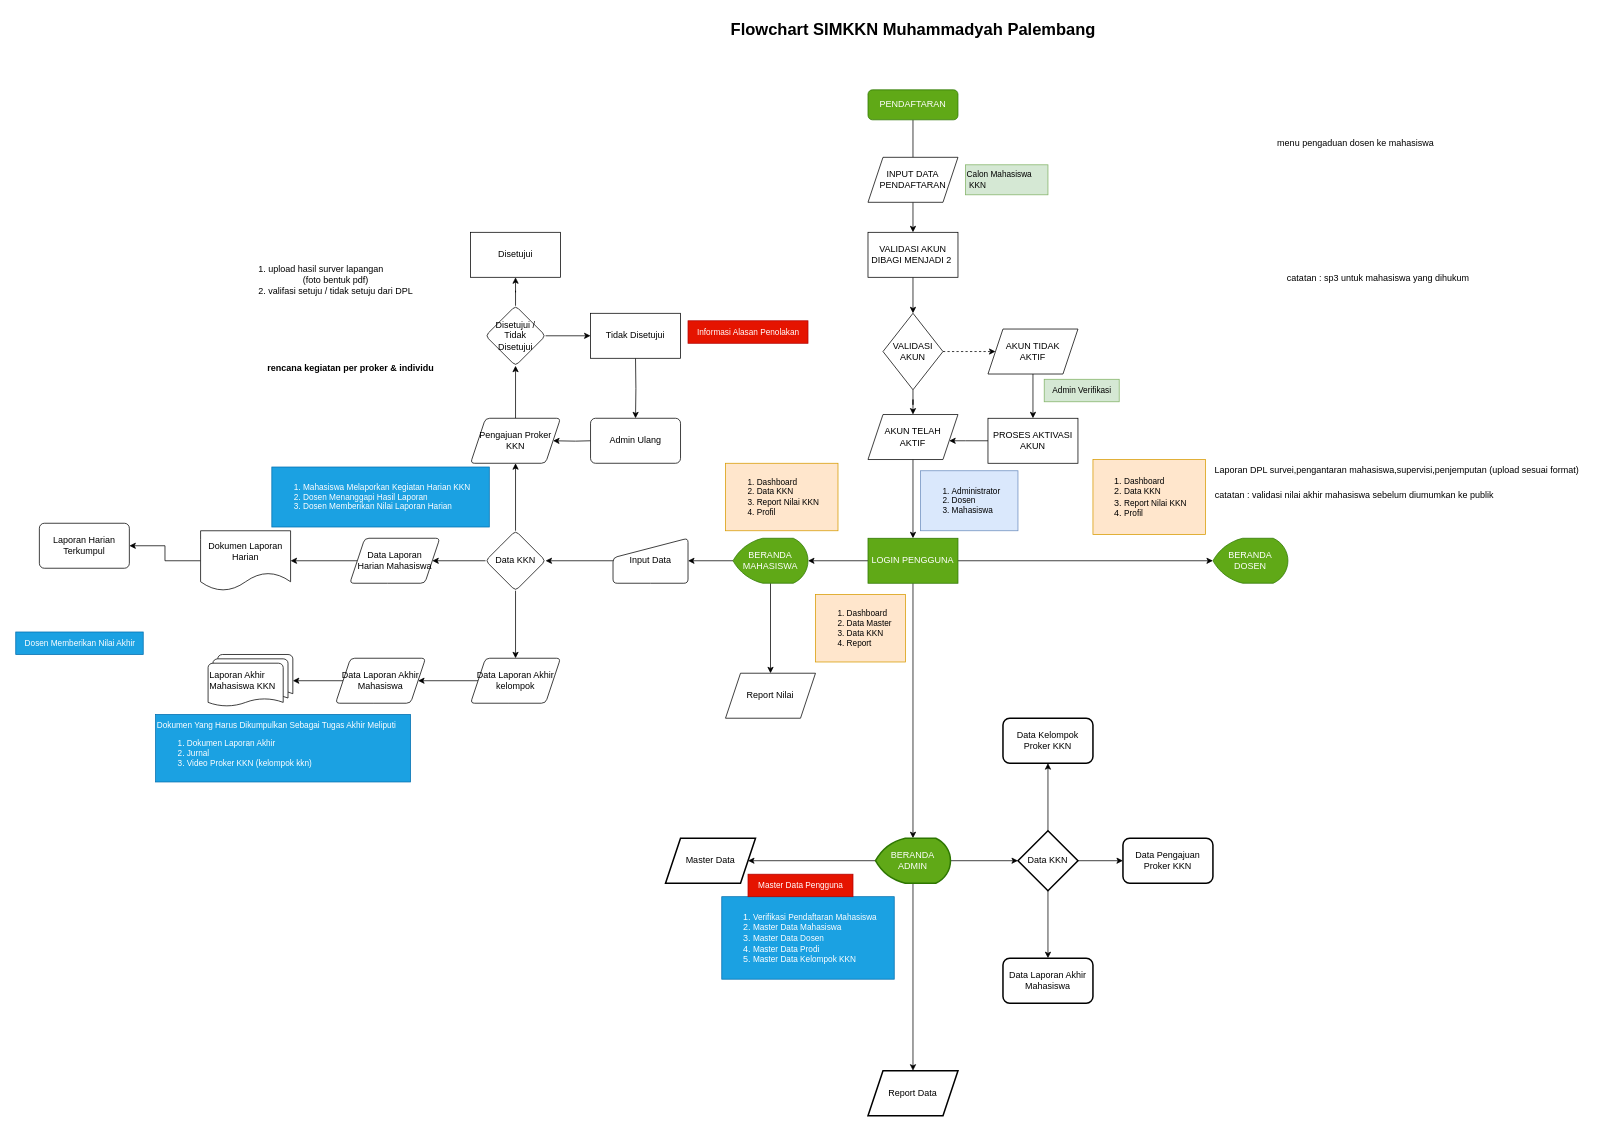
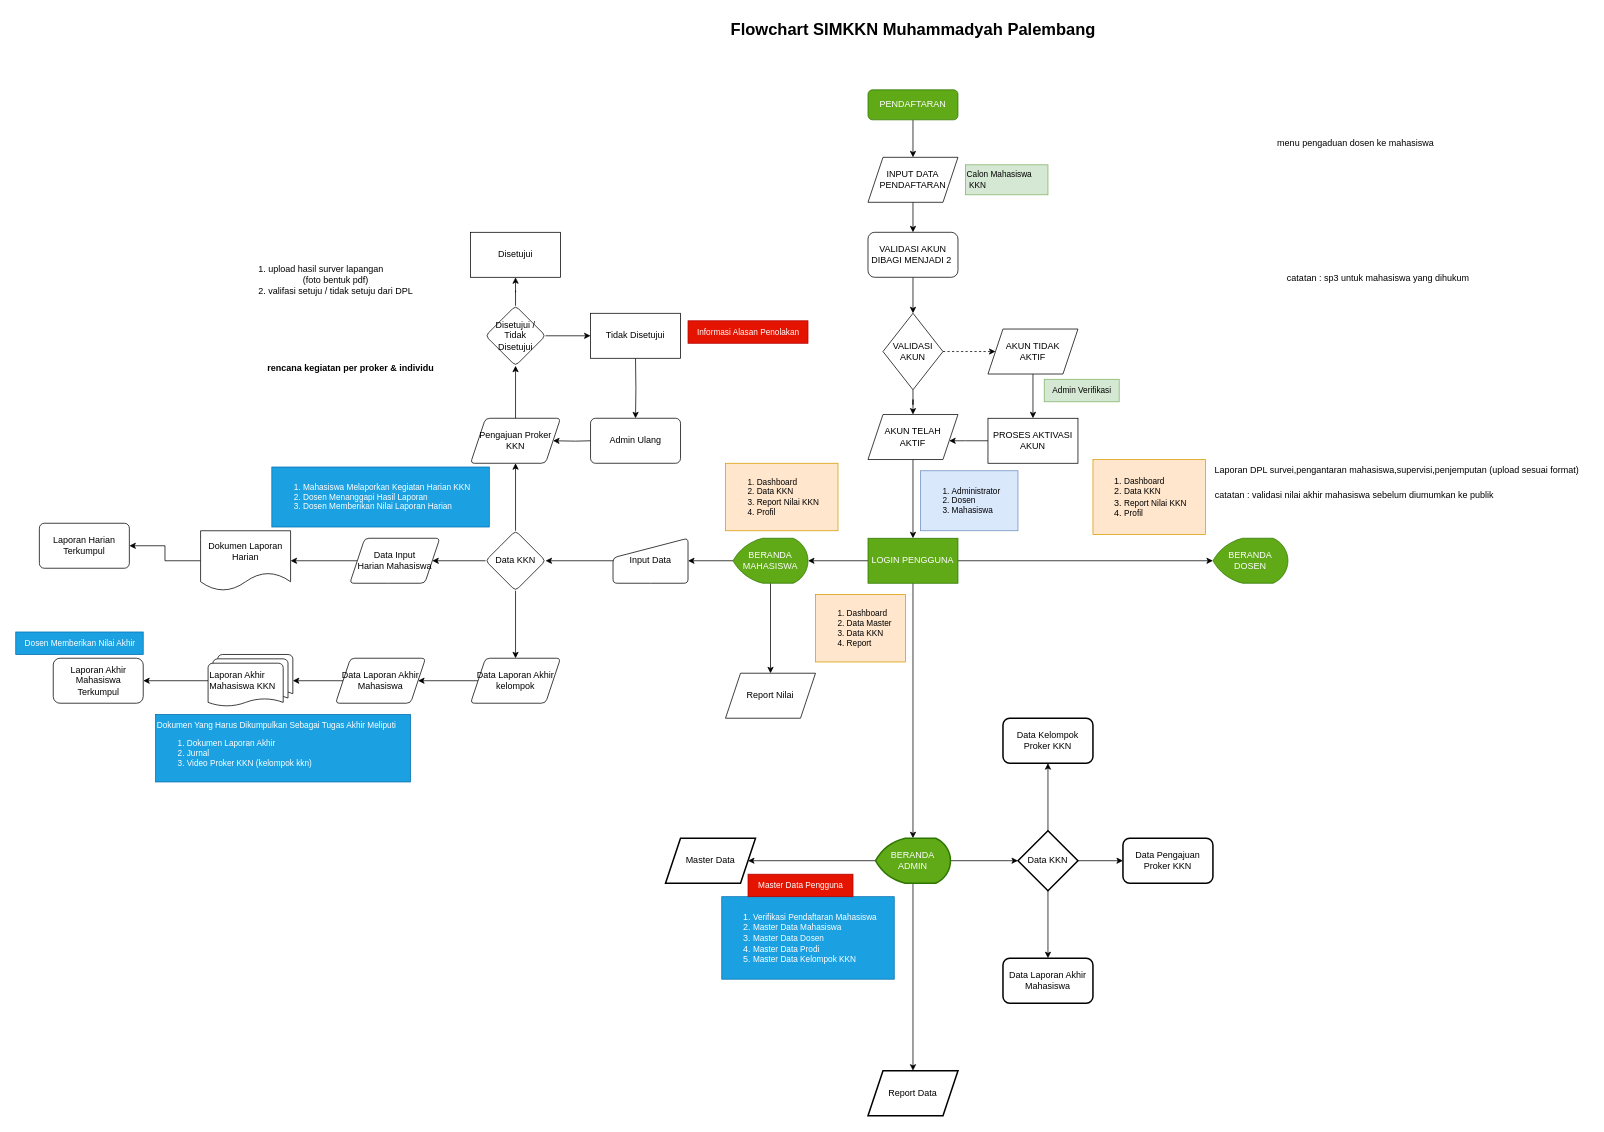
(913, 153) -> (913, 150)
(913, 255) -> (913, 255)
(395, 561) -> (395, 561)
none -> (98, 681)
none -> (178, 681)
